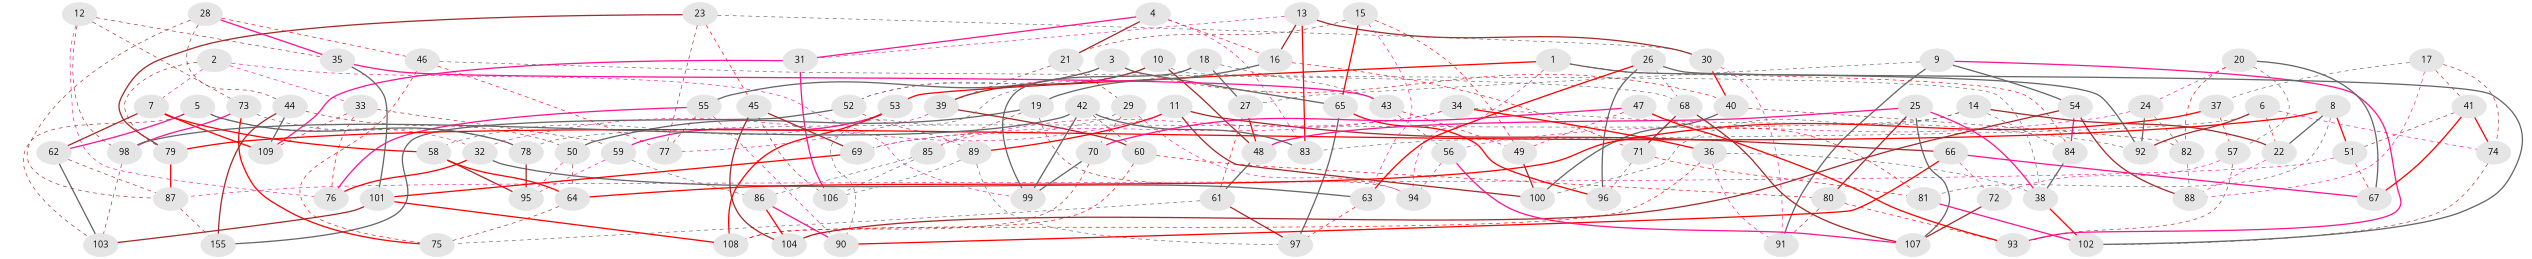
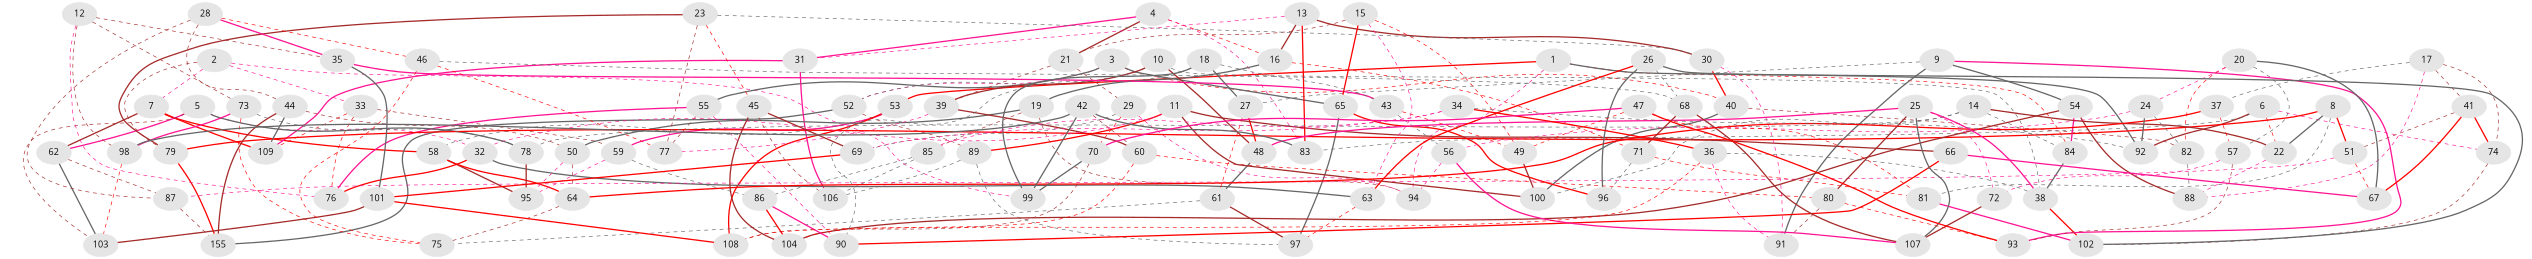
(1969, 172) -> (1973, 140)
(171, 175) -> (201, 201)
(293, 213) -> (293, 213)
